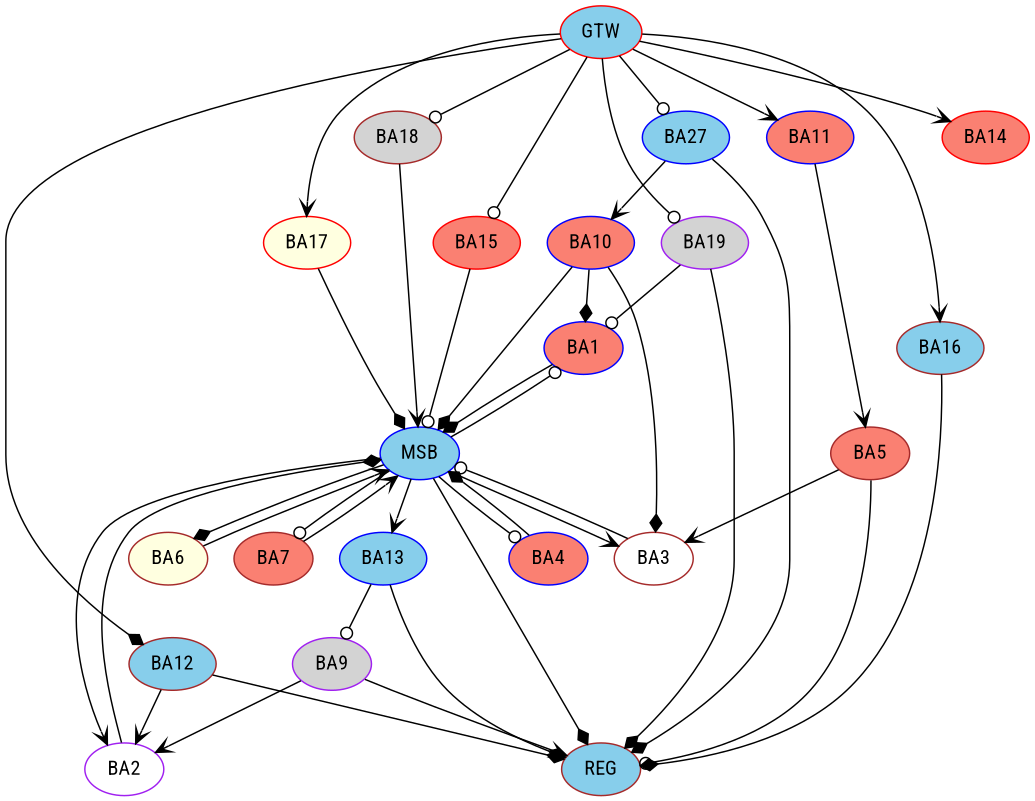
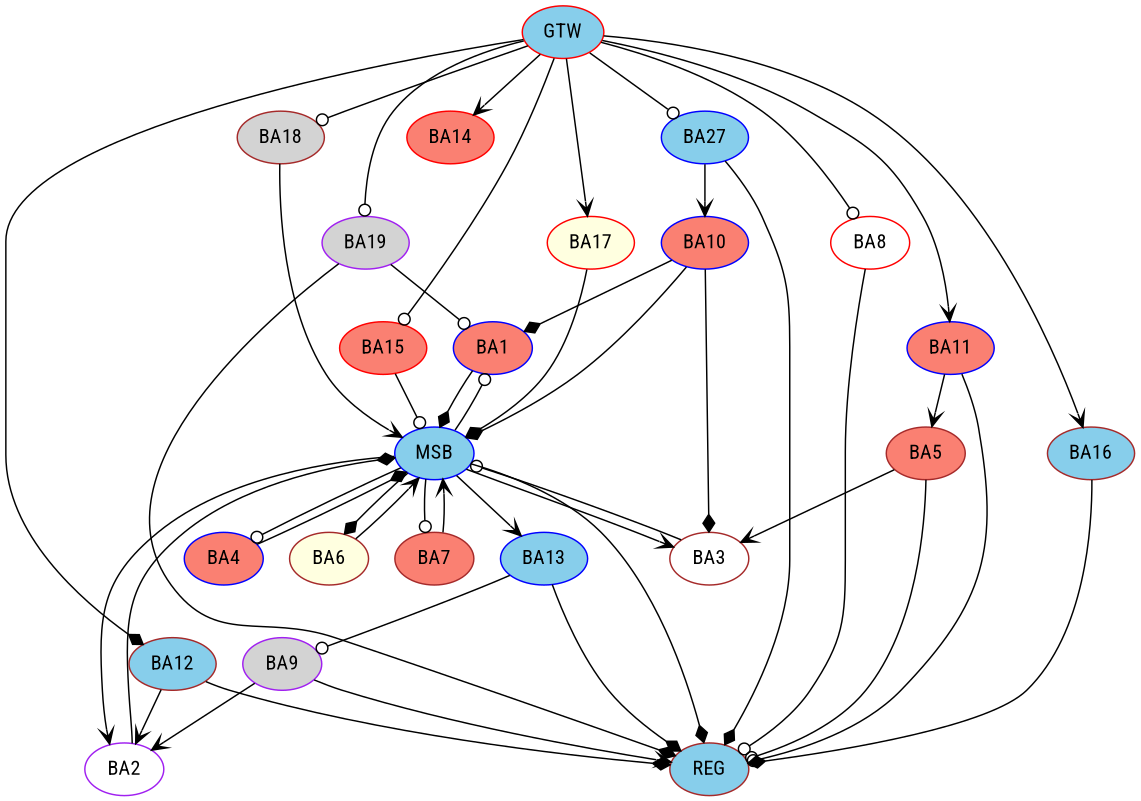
none -> (870, 243)
none -> (958, 618)
